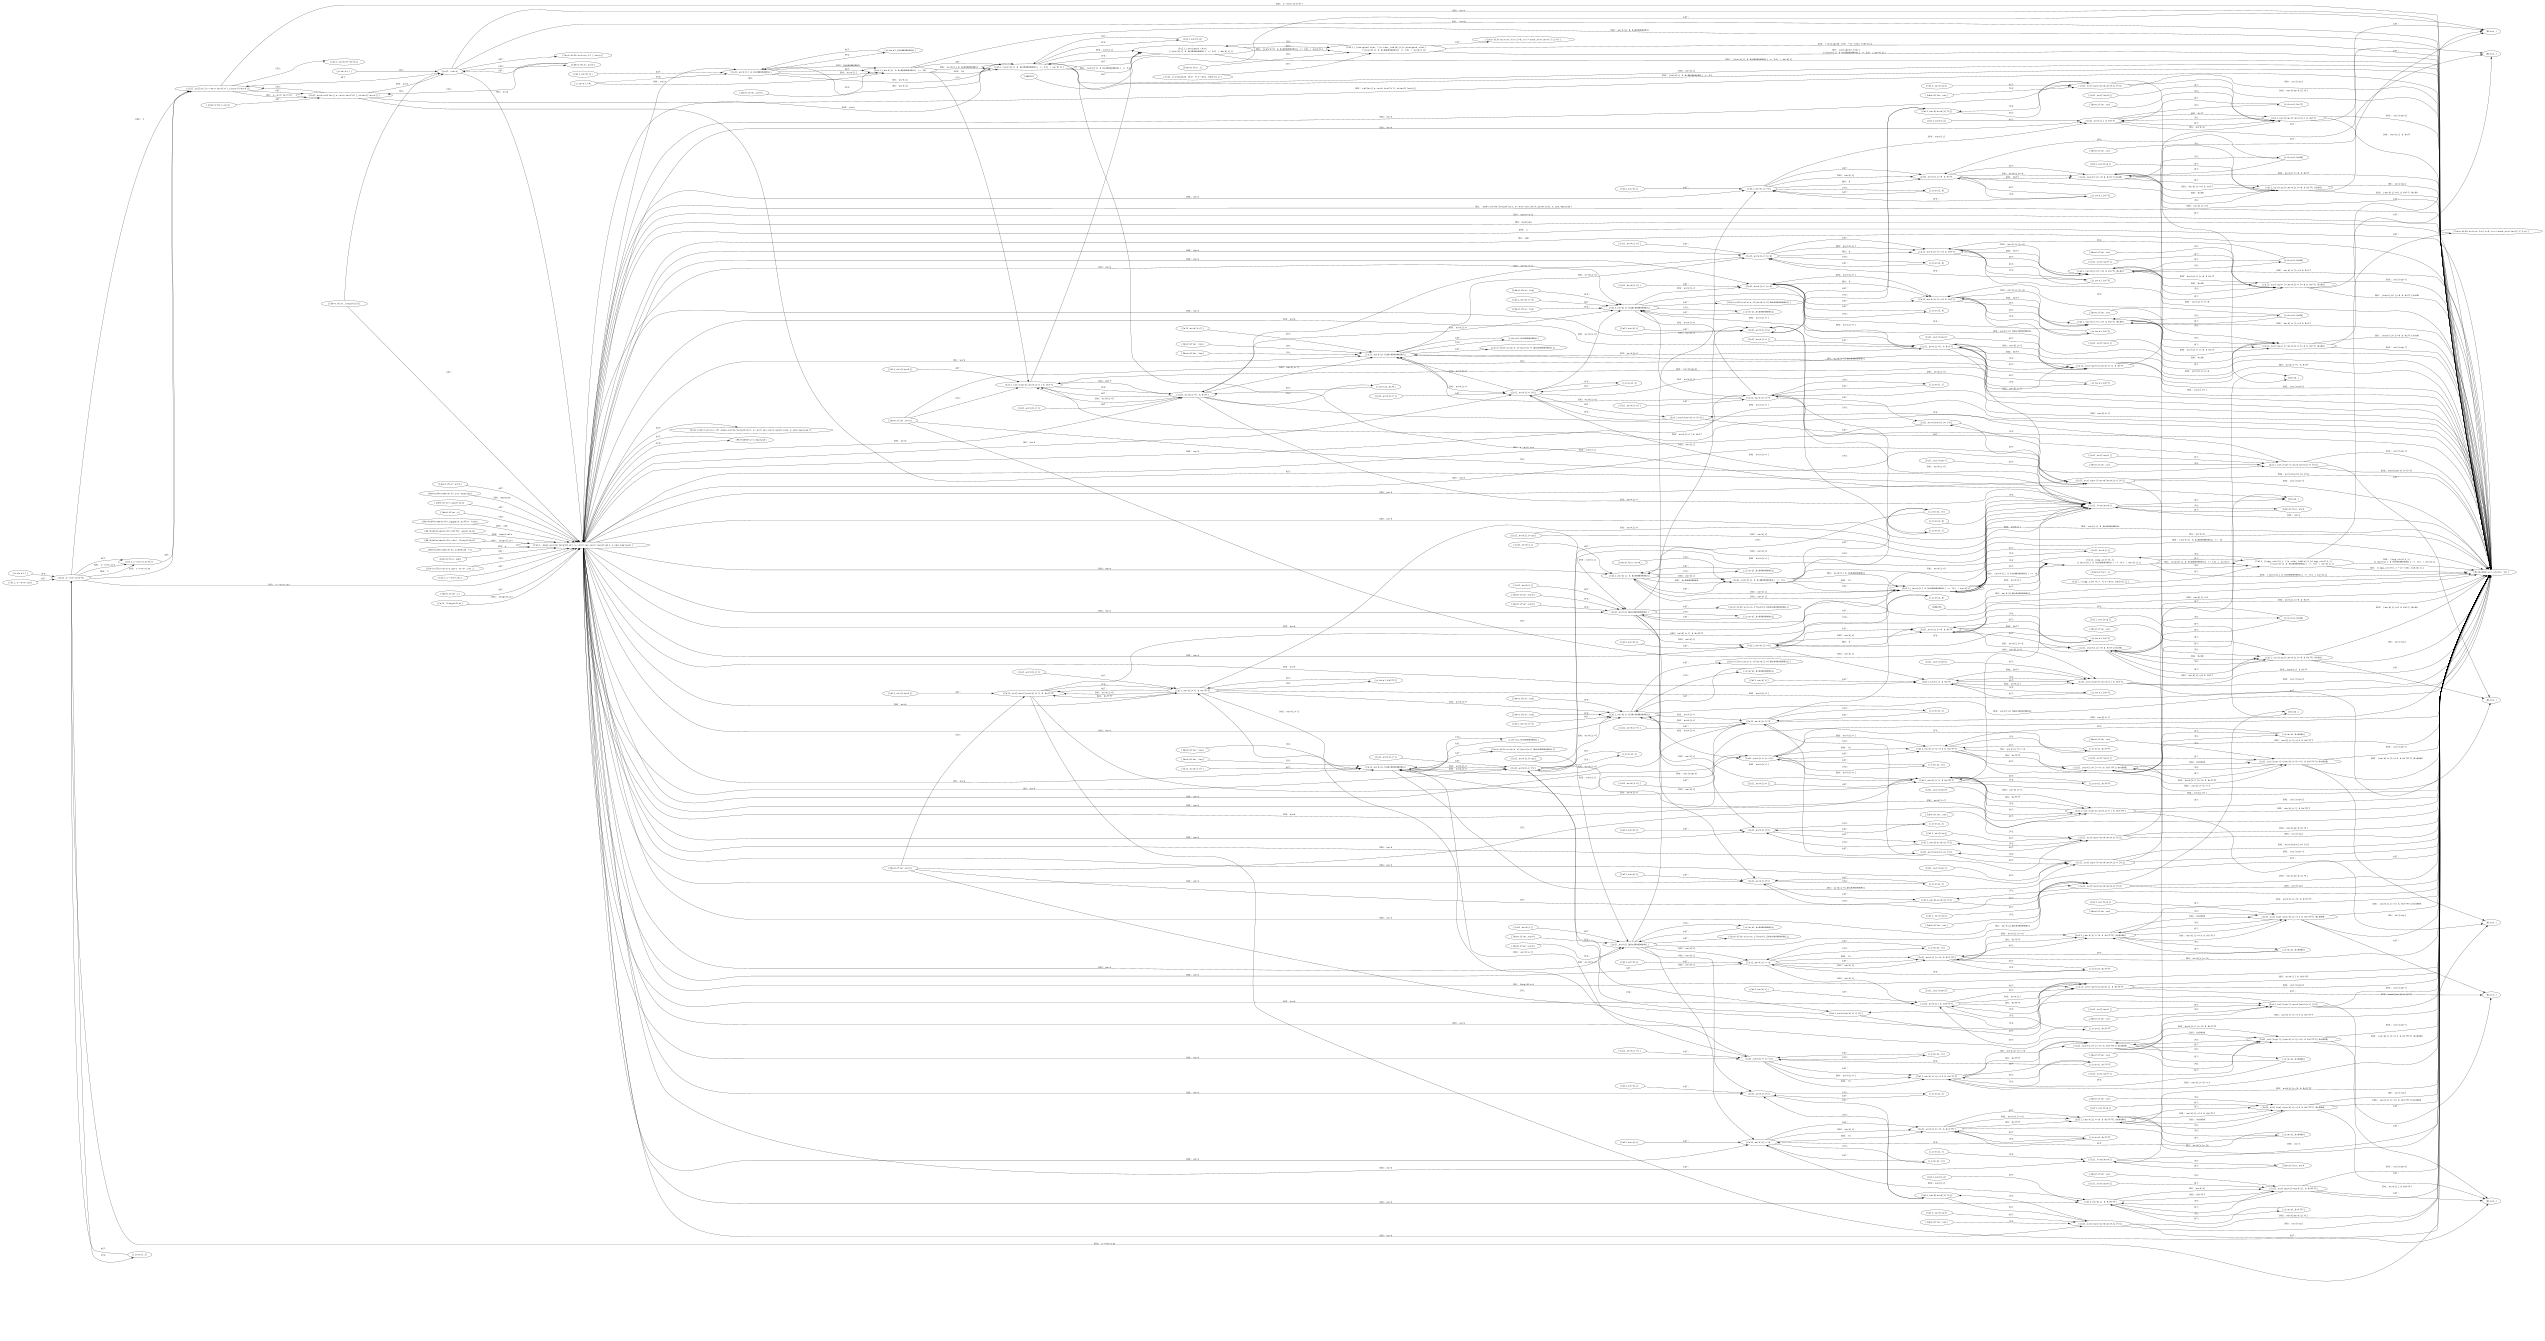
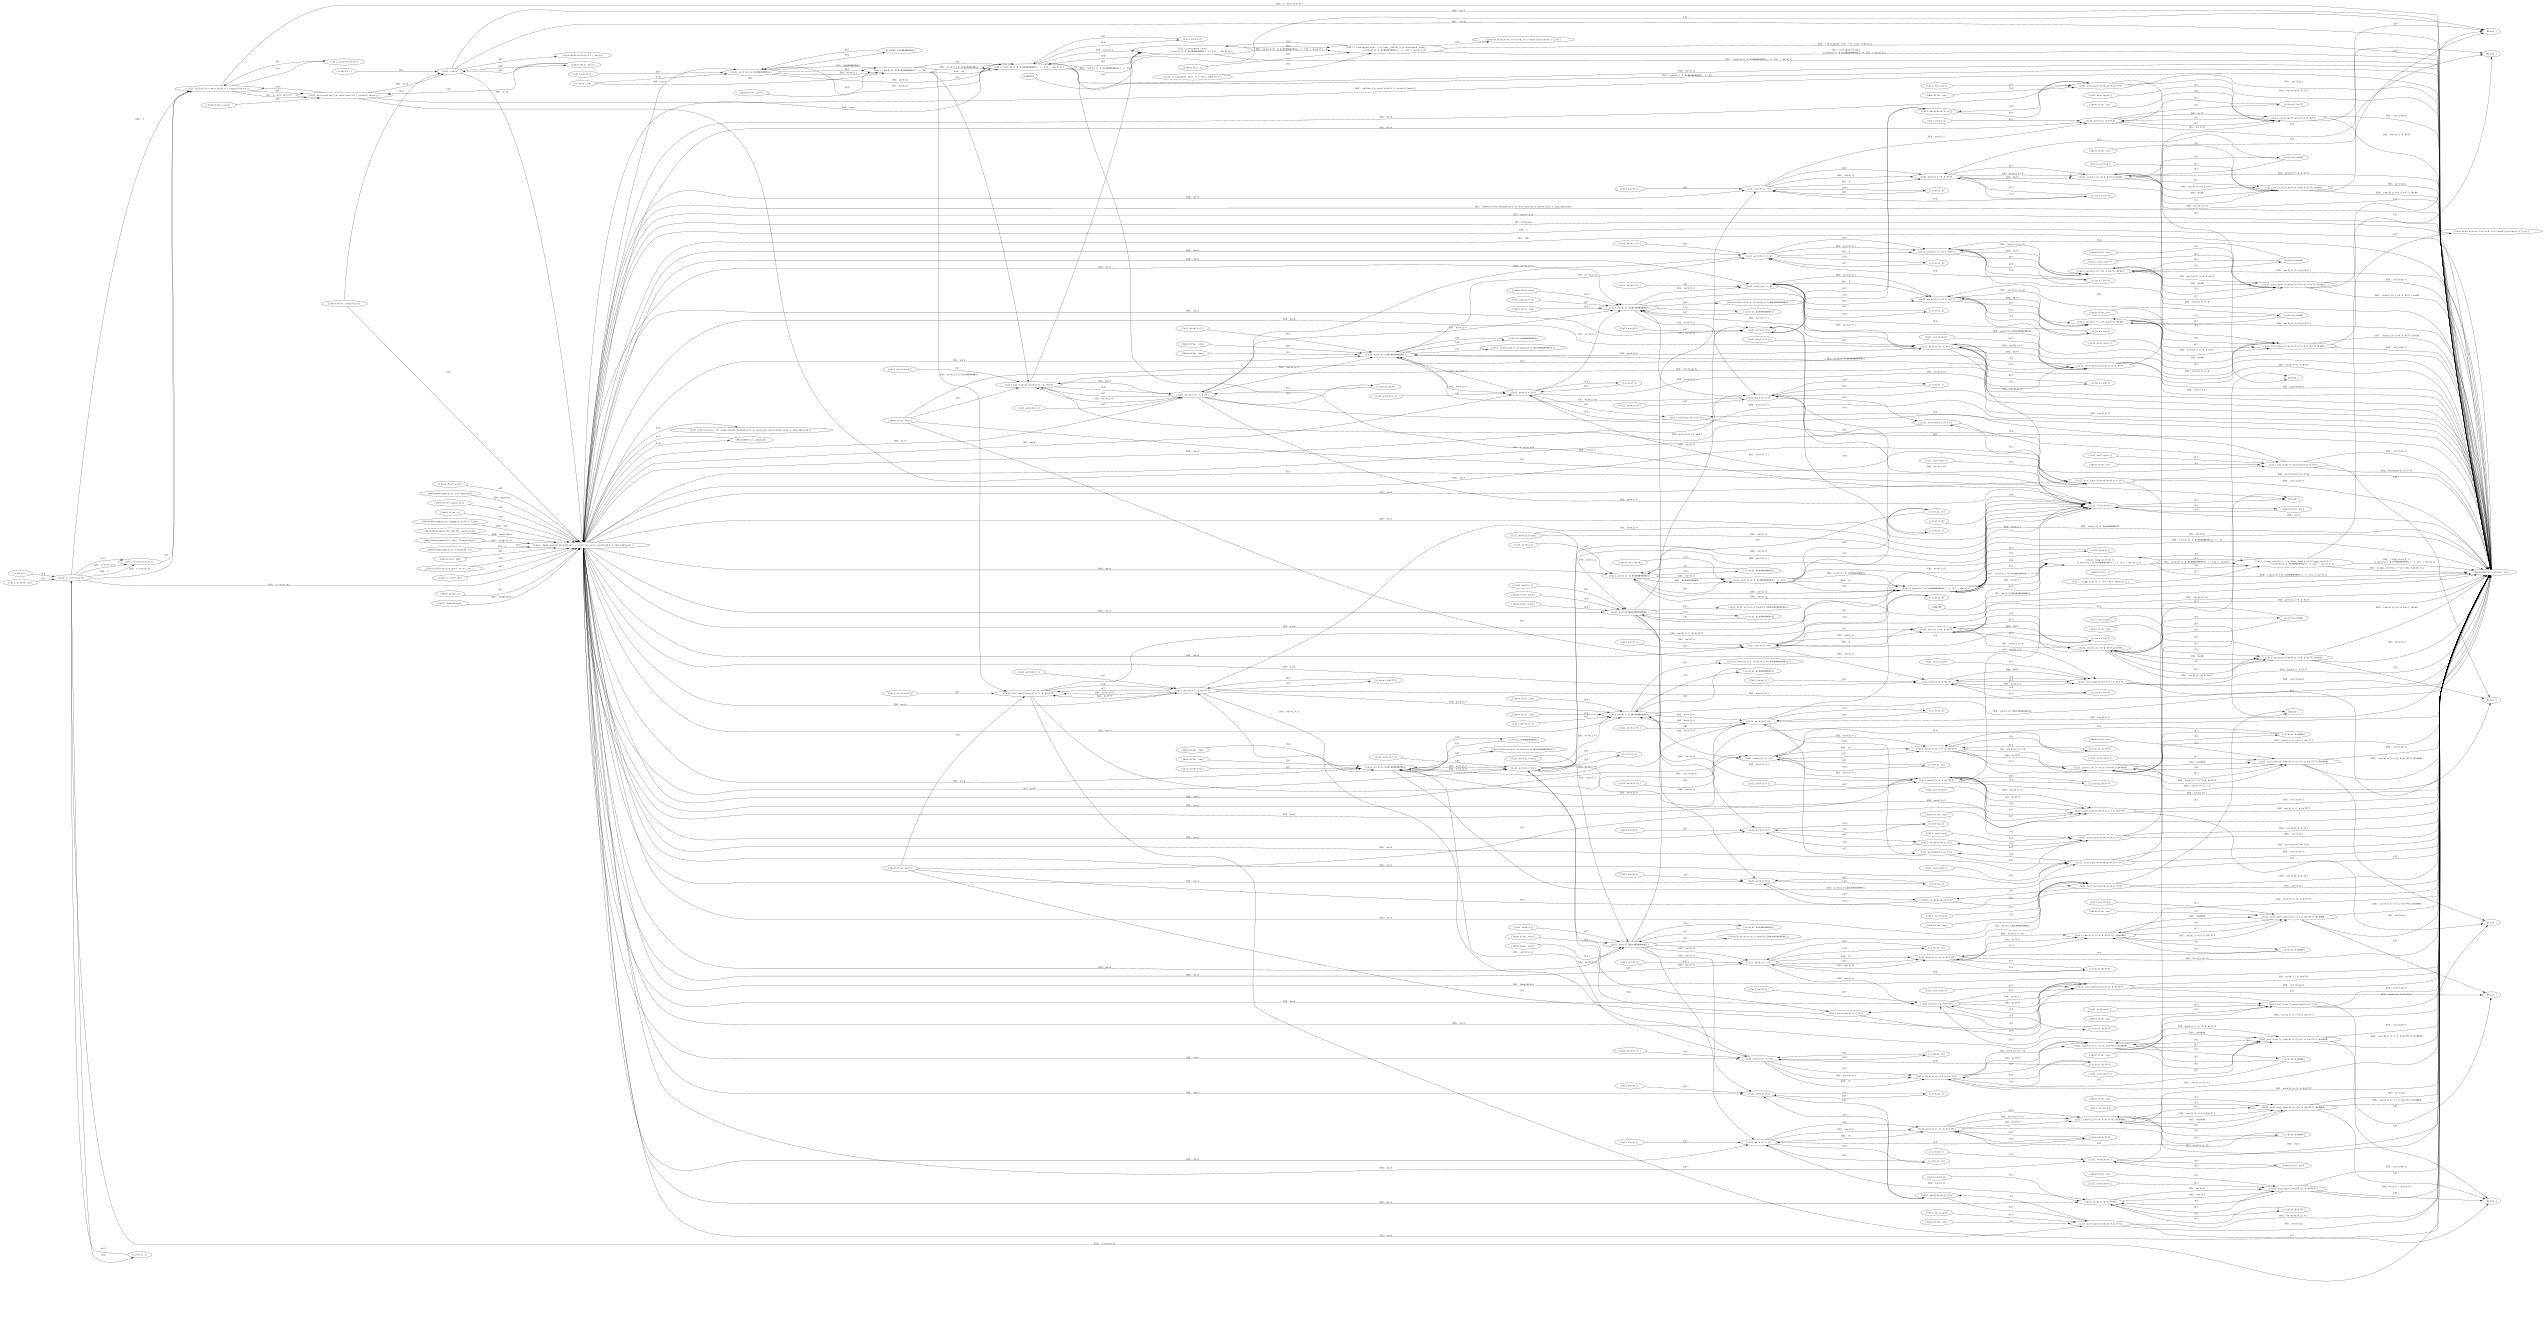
(1934, 33) -> (944, 381)
(344, 82) -> (273, 66)
